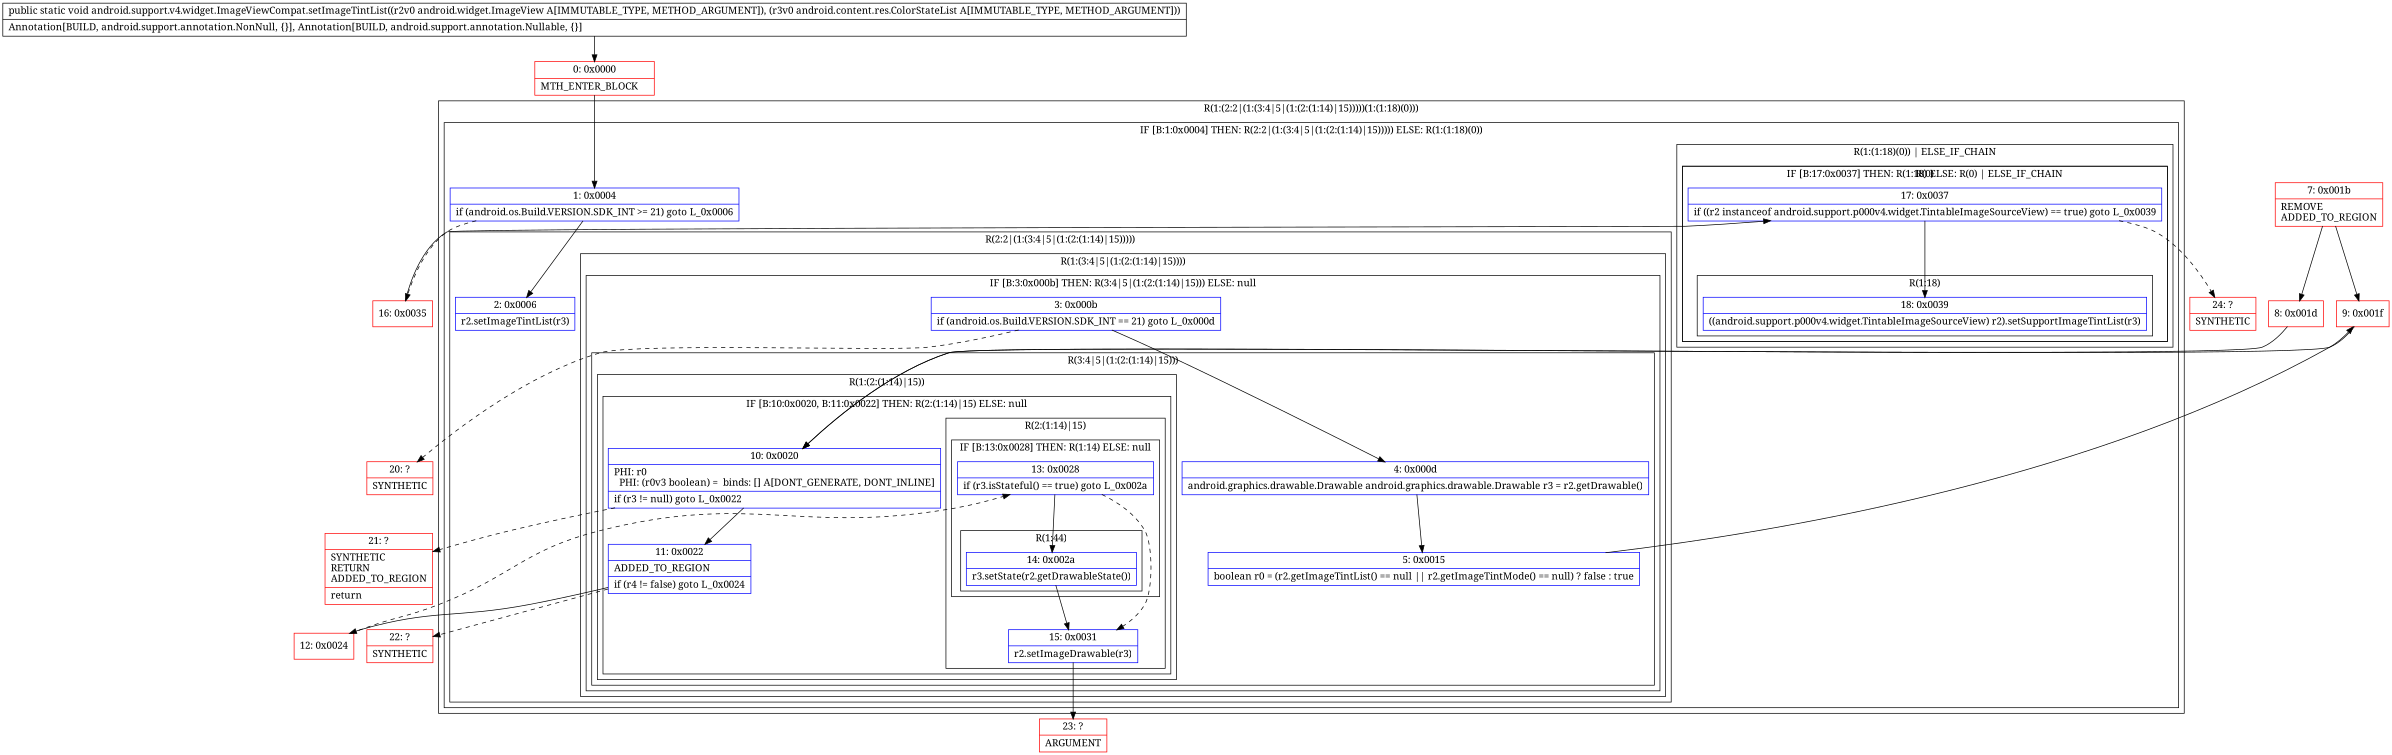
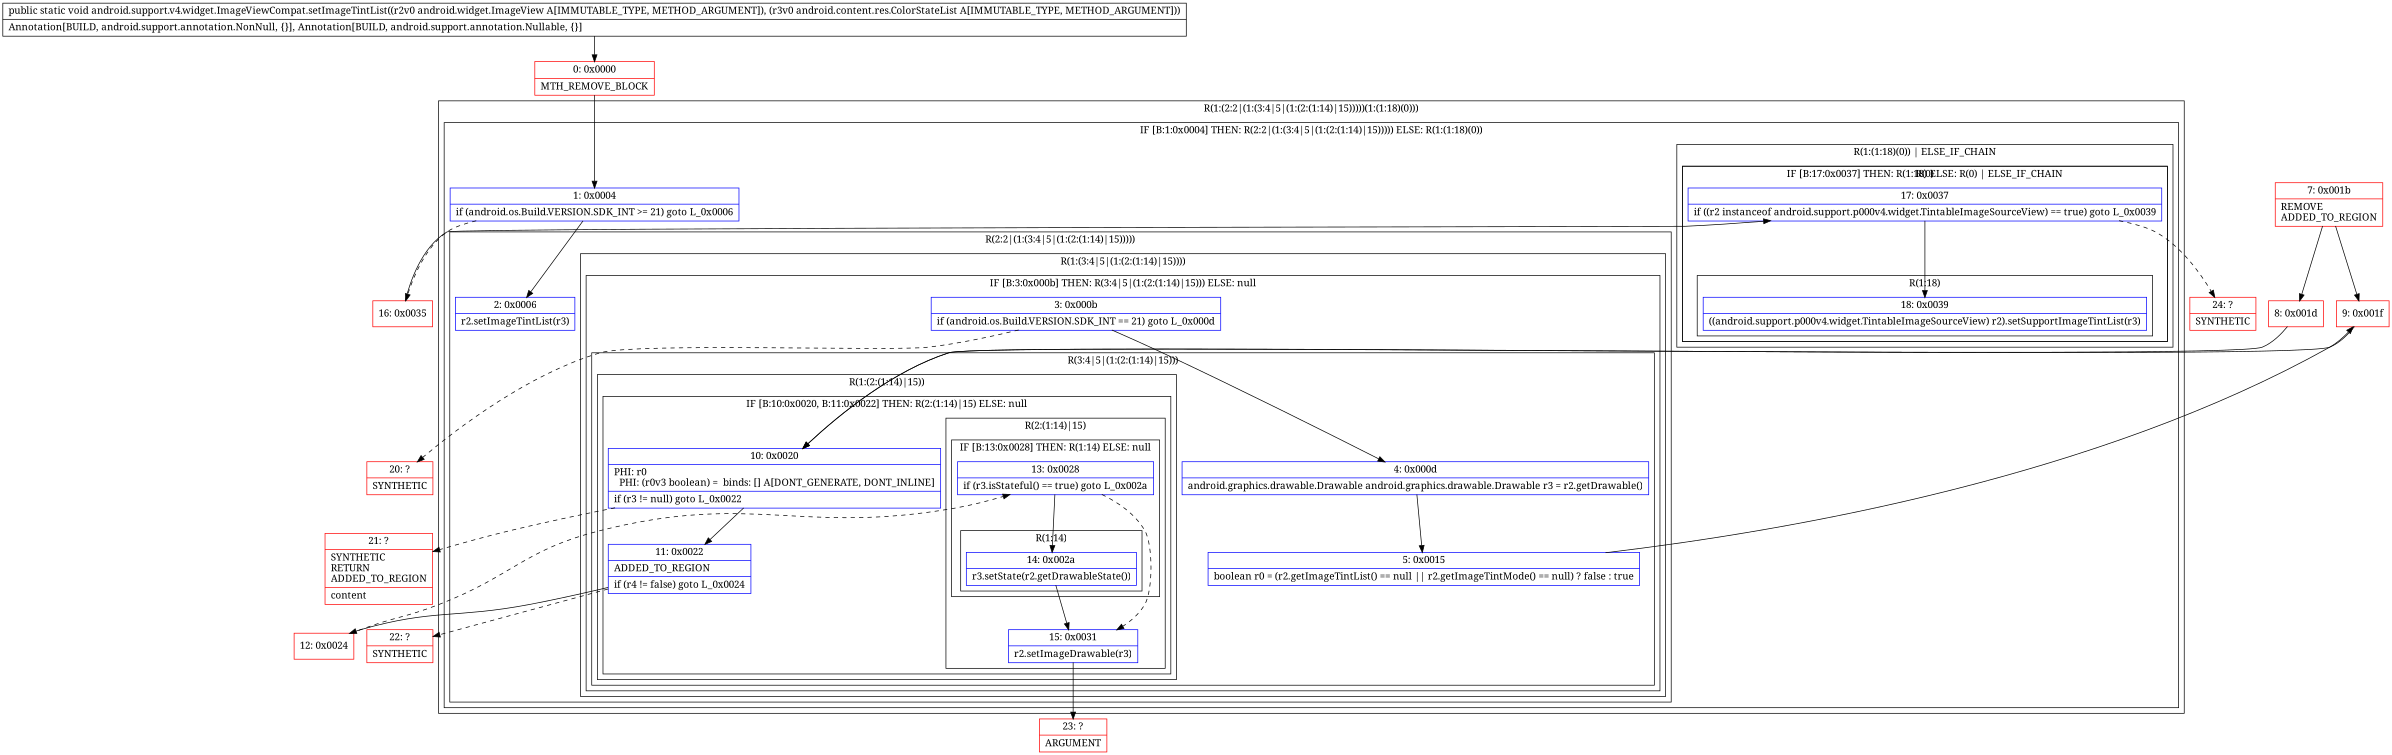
(589, 86) -> (595, 86)
(1051, 539) -> (1051, 539)
(346, 596) -> (349, 596)
